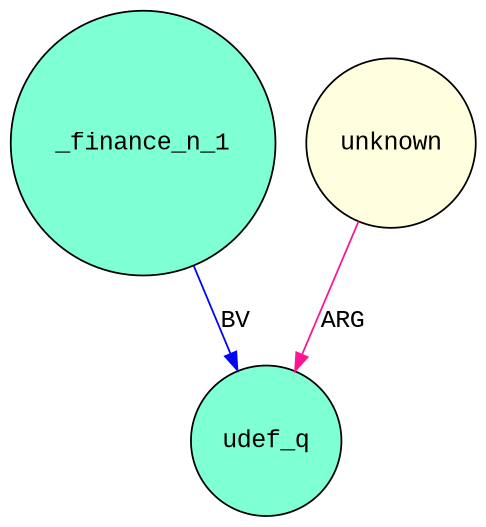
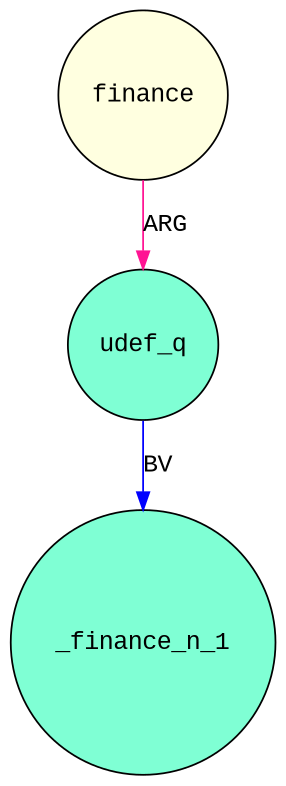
(391, 143) -> (143, 95)
(212, 310) -> (143, 456)
